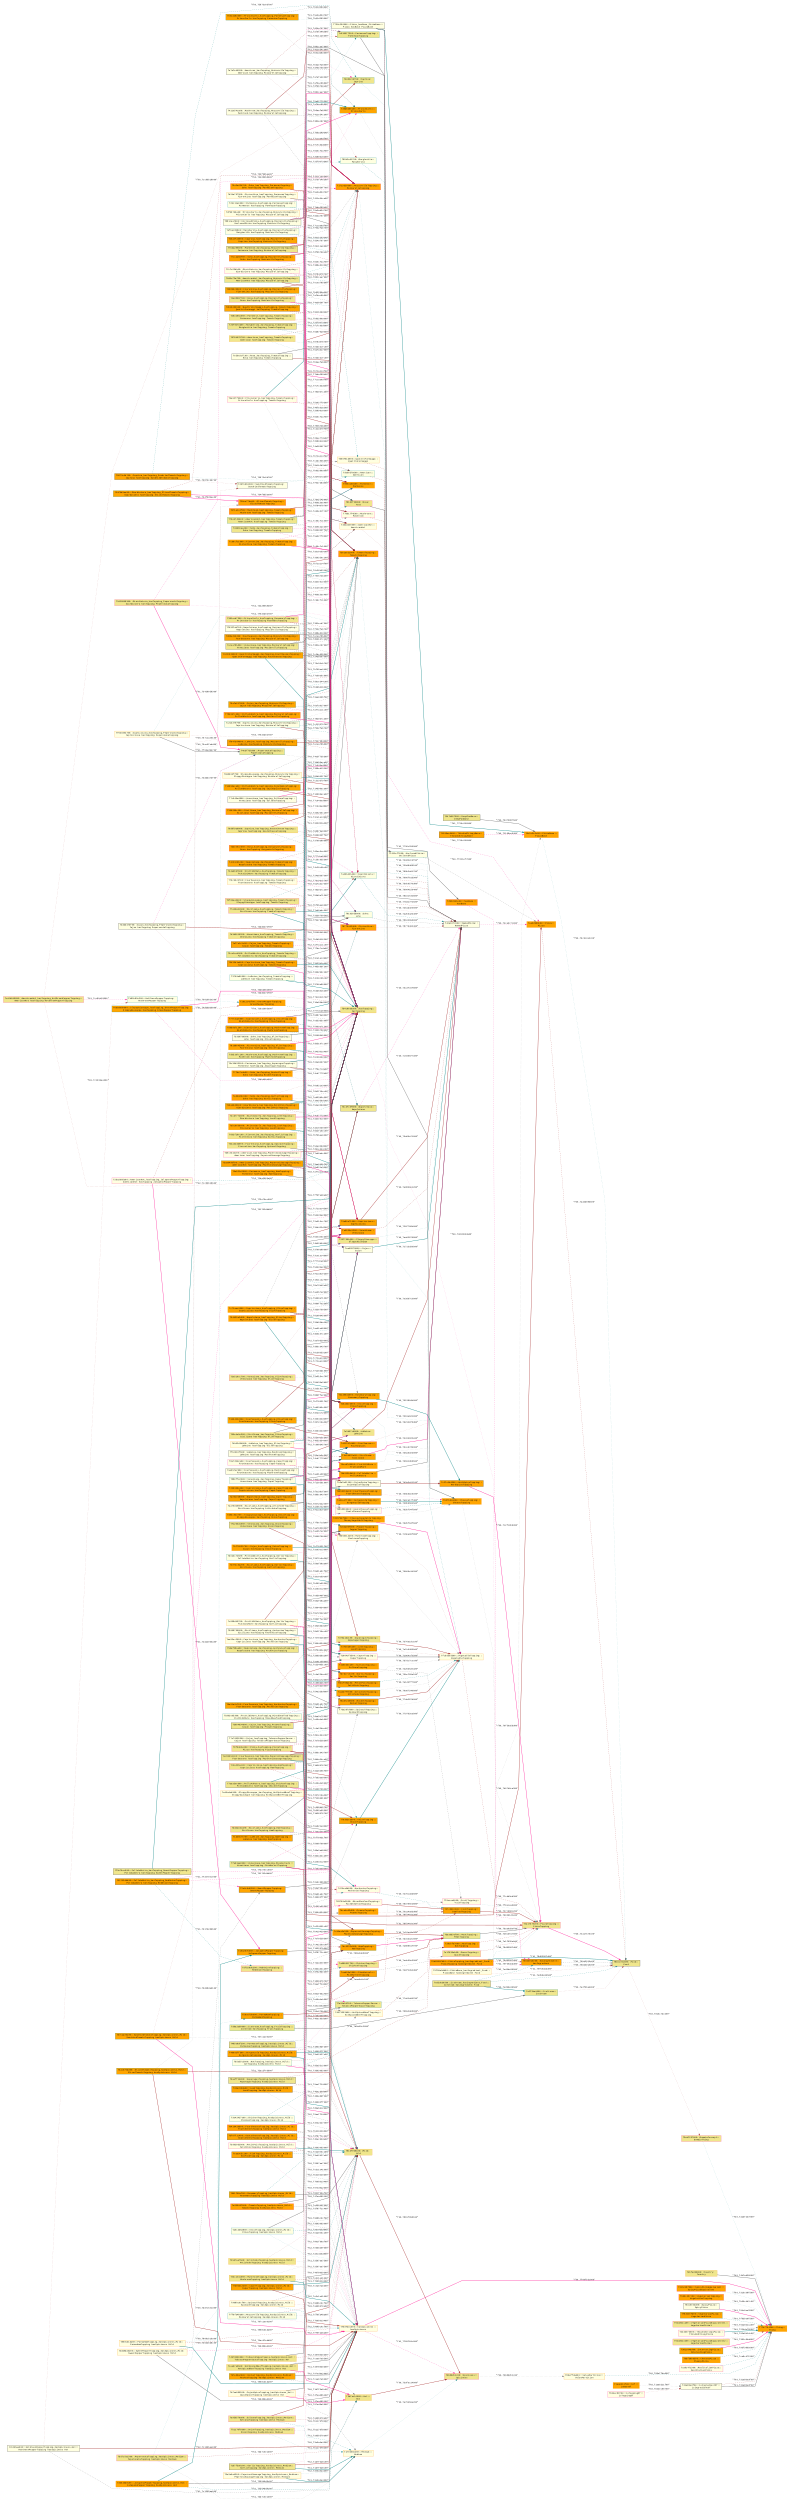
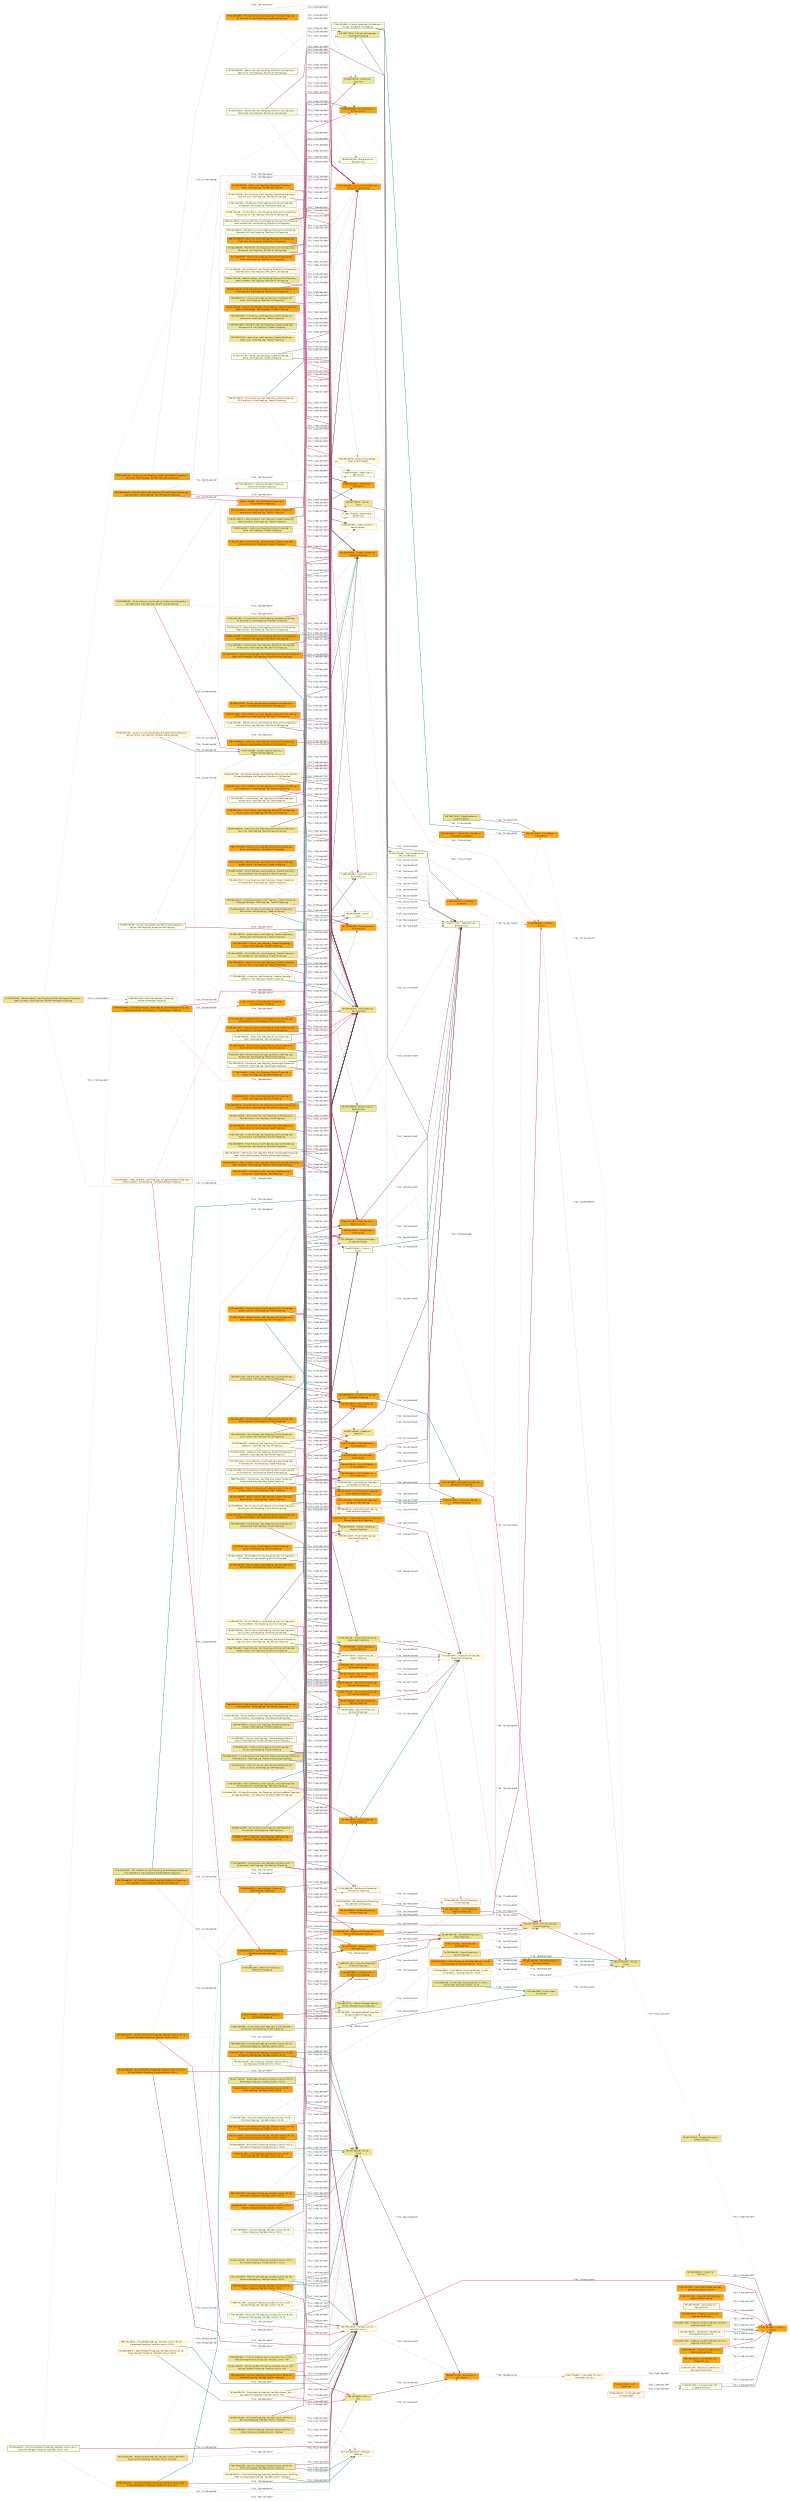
(358, 1528) -> (358, 1528)
(462, 1936) -> (462, 1936)
(462, 2376) -> (462, 2376)
